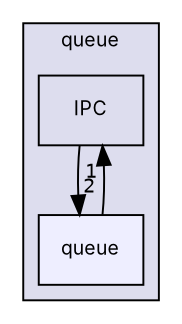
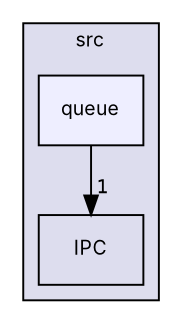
(91, 42) -> (91, 42)
(78, 171) -> none
